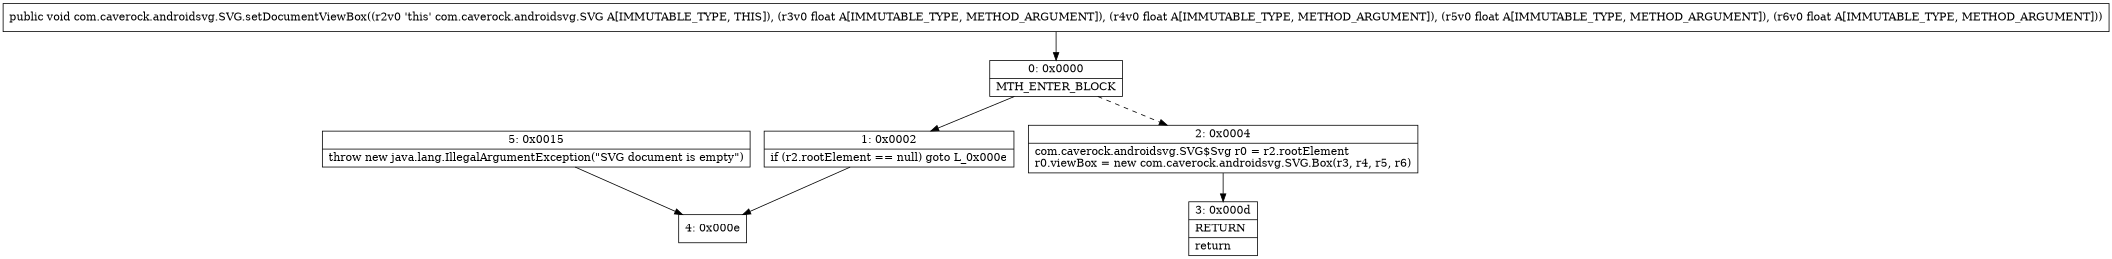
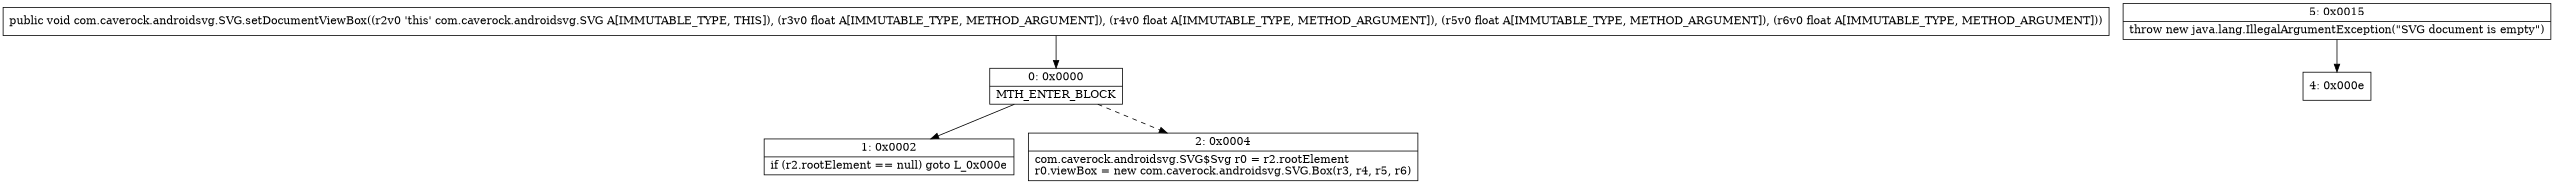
(800, 189) -> none
(1223, 229) -> none
